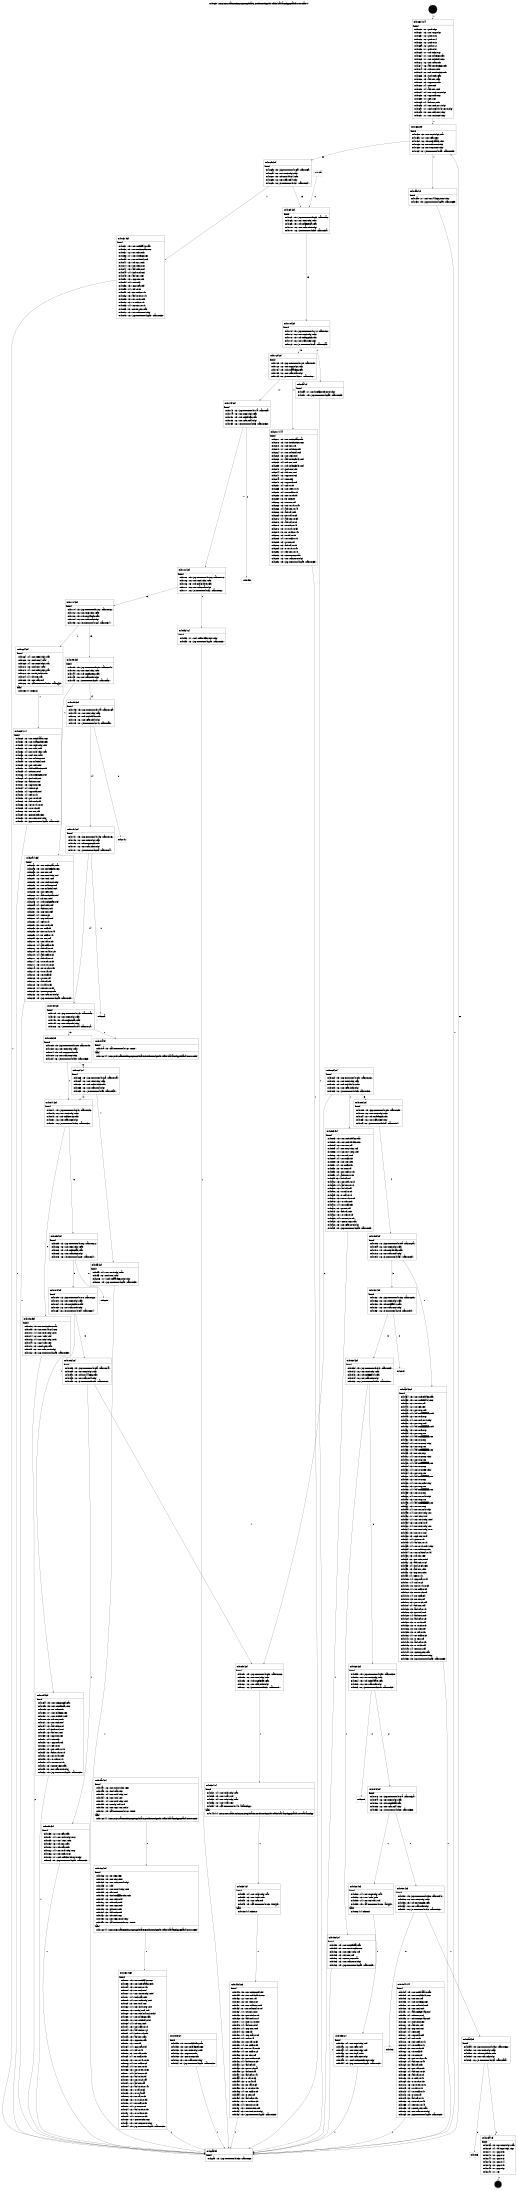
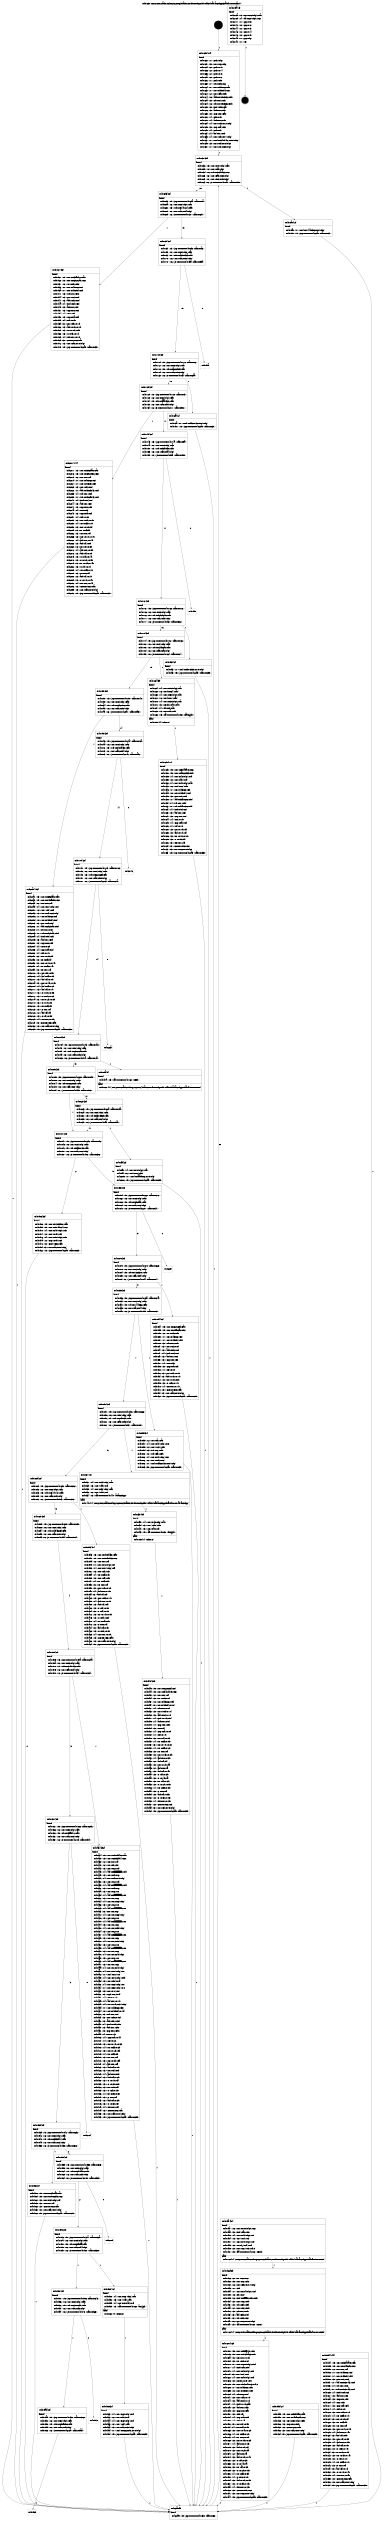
(313, 191) -> (194, 313)
(322, 1381) -> (88, 1452)
(492, 2099) -> none
